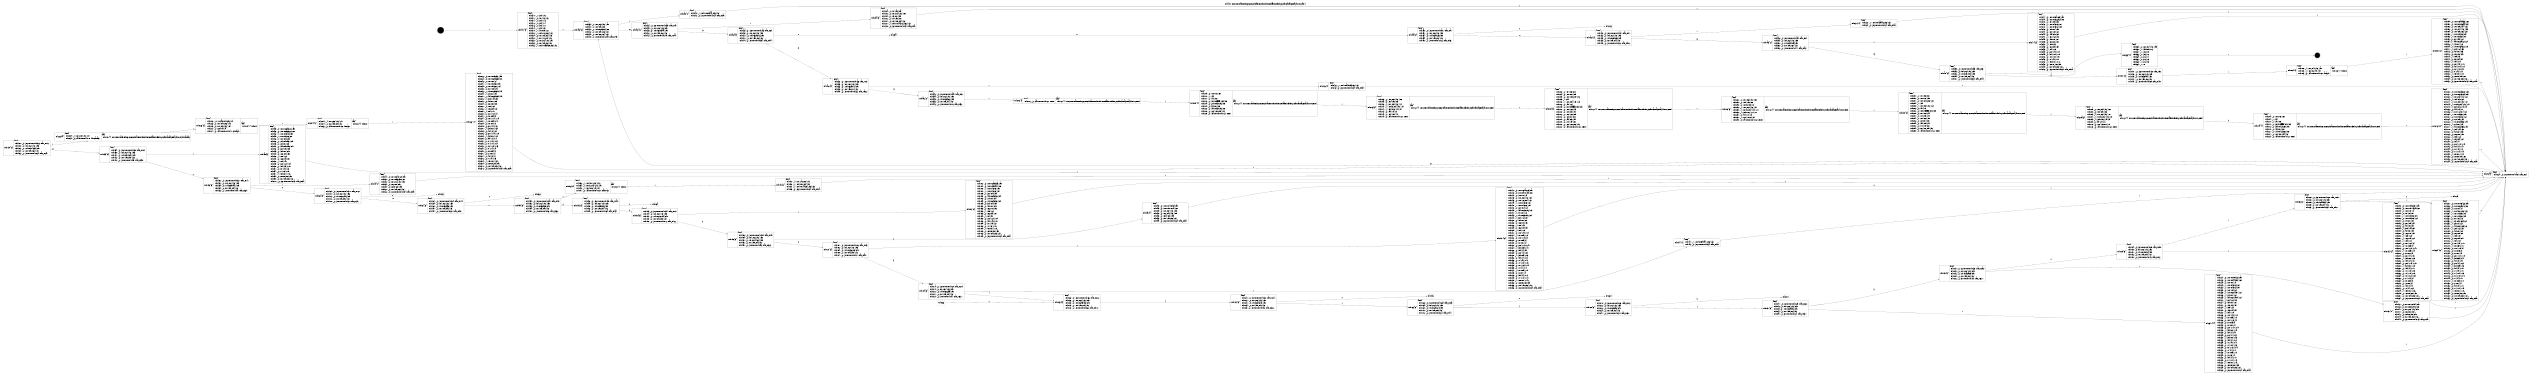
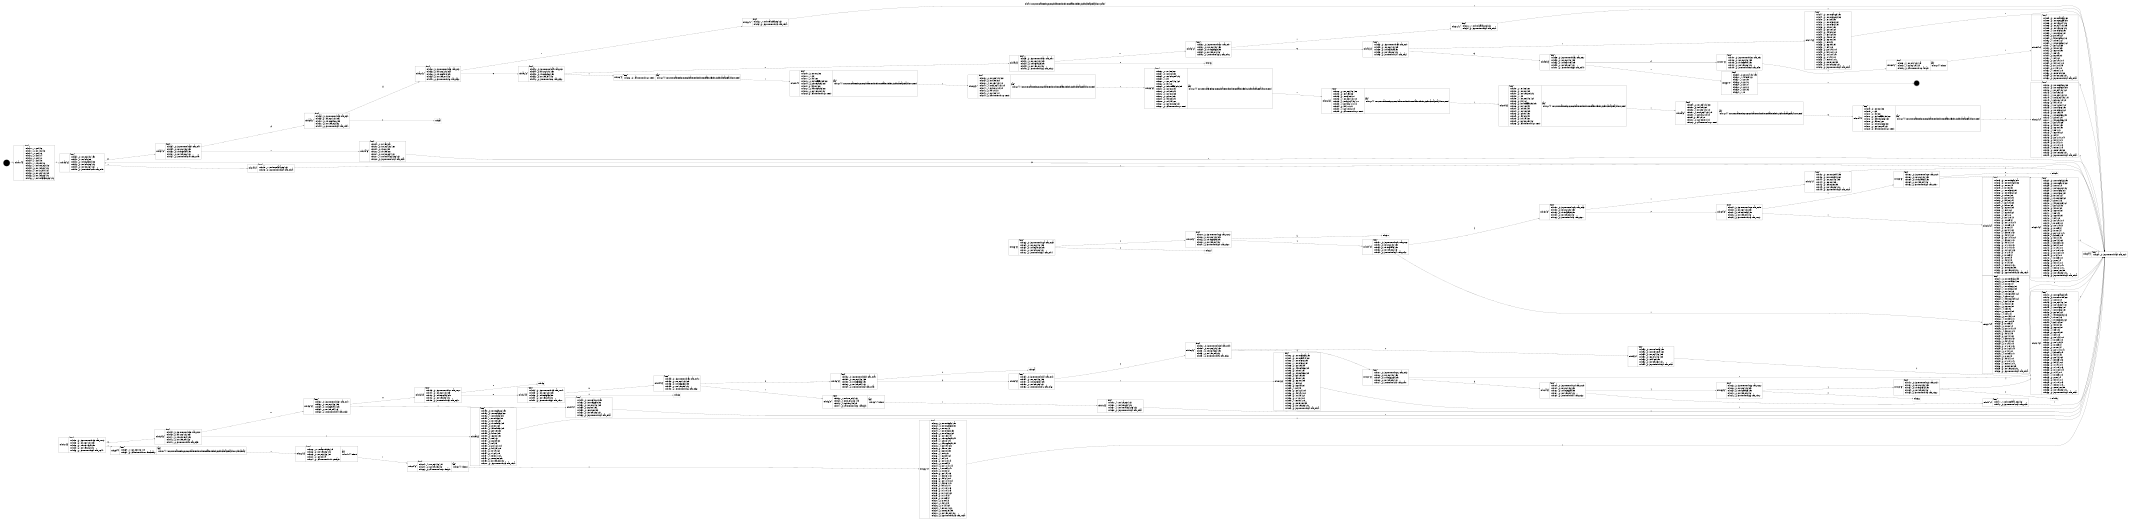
(1152, 35) -> (786, 68)
(999, 303) -> (1837, 395)
(1342, 305) -> (1986, 387)
